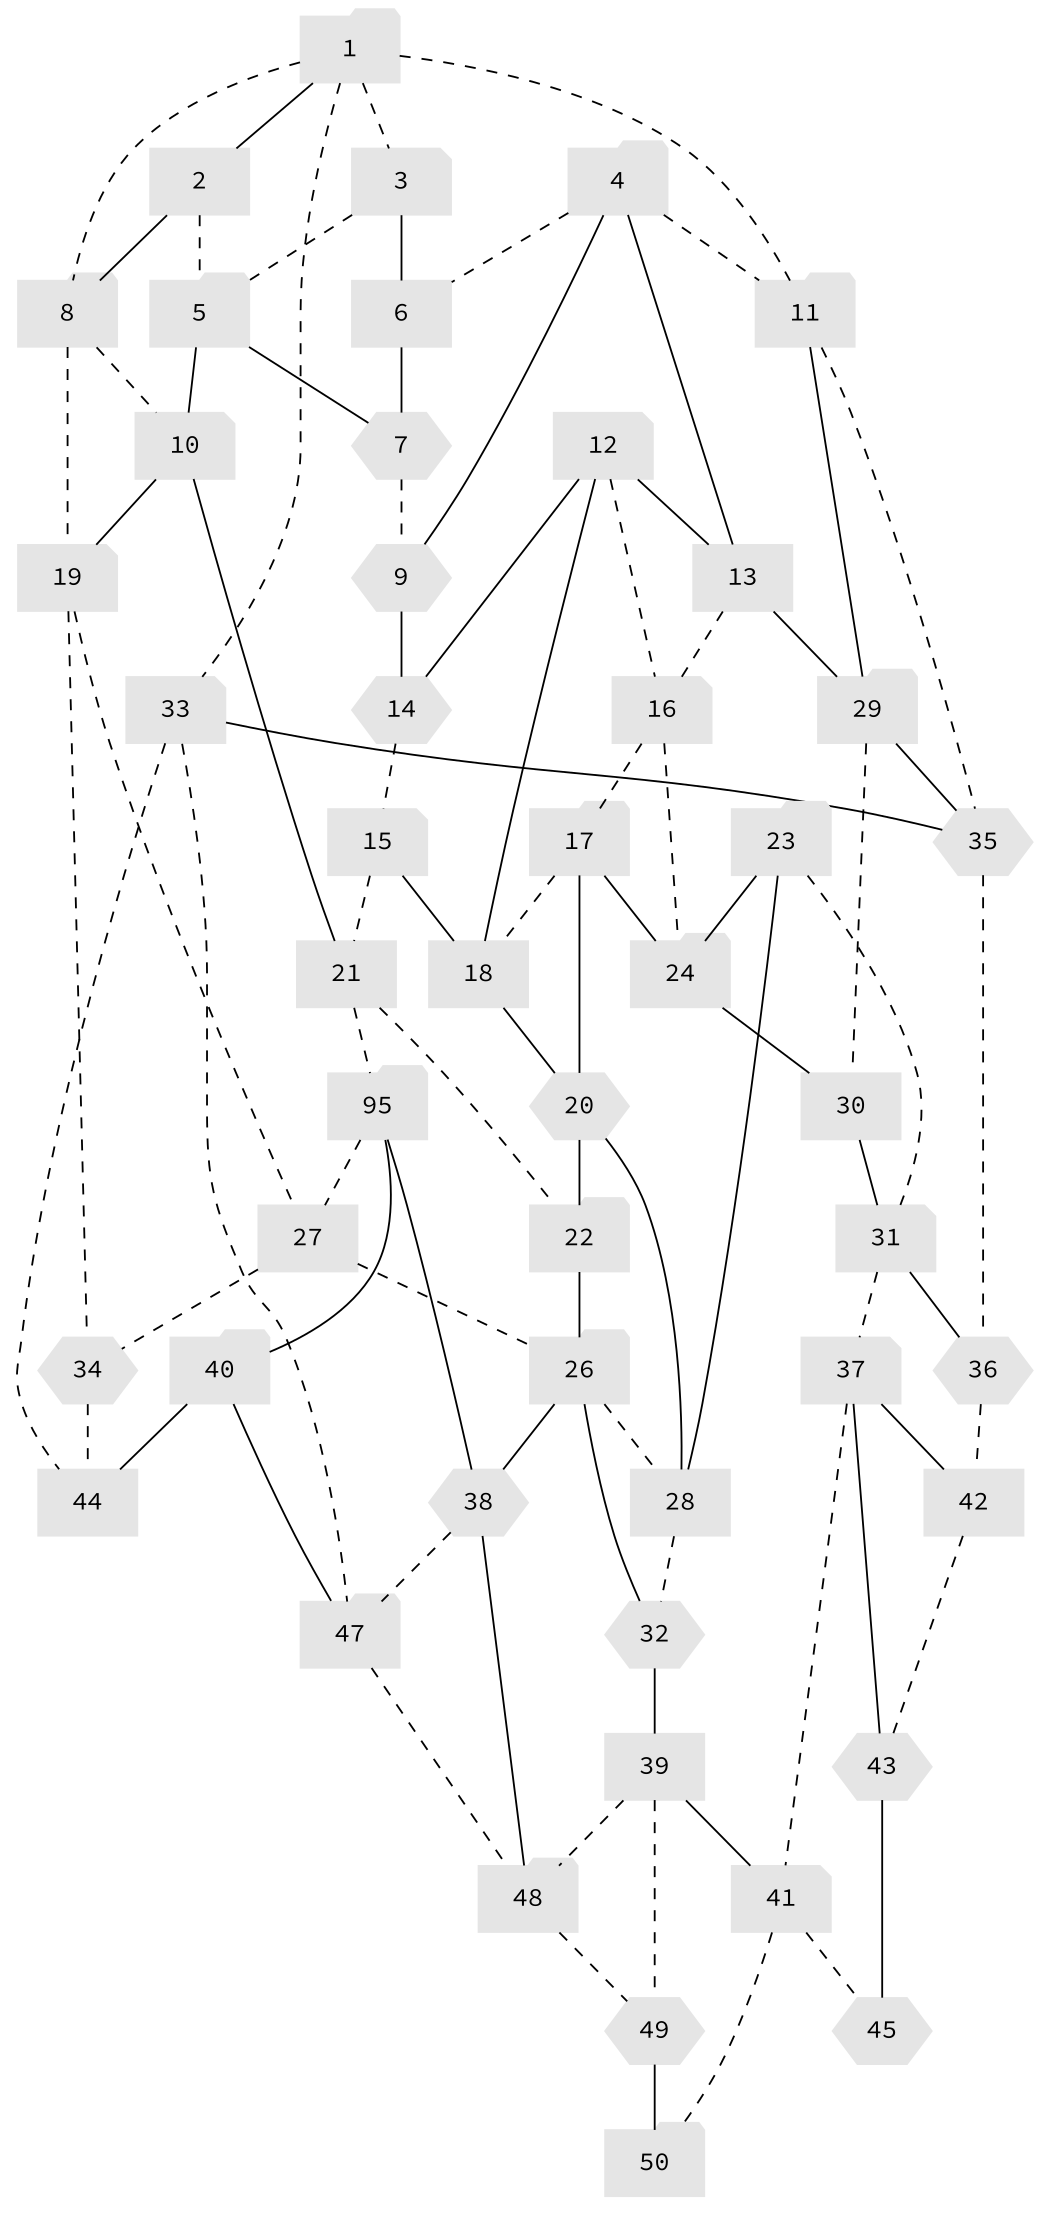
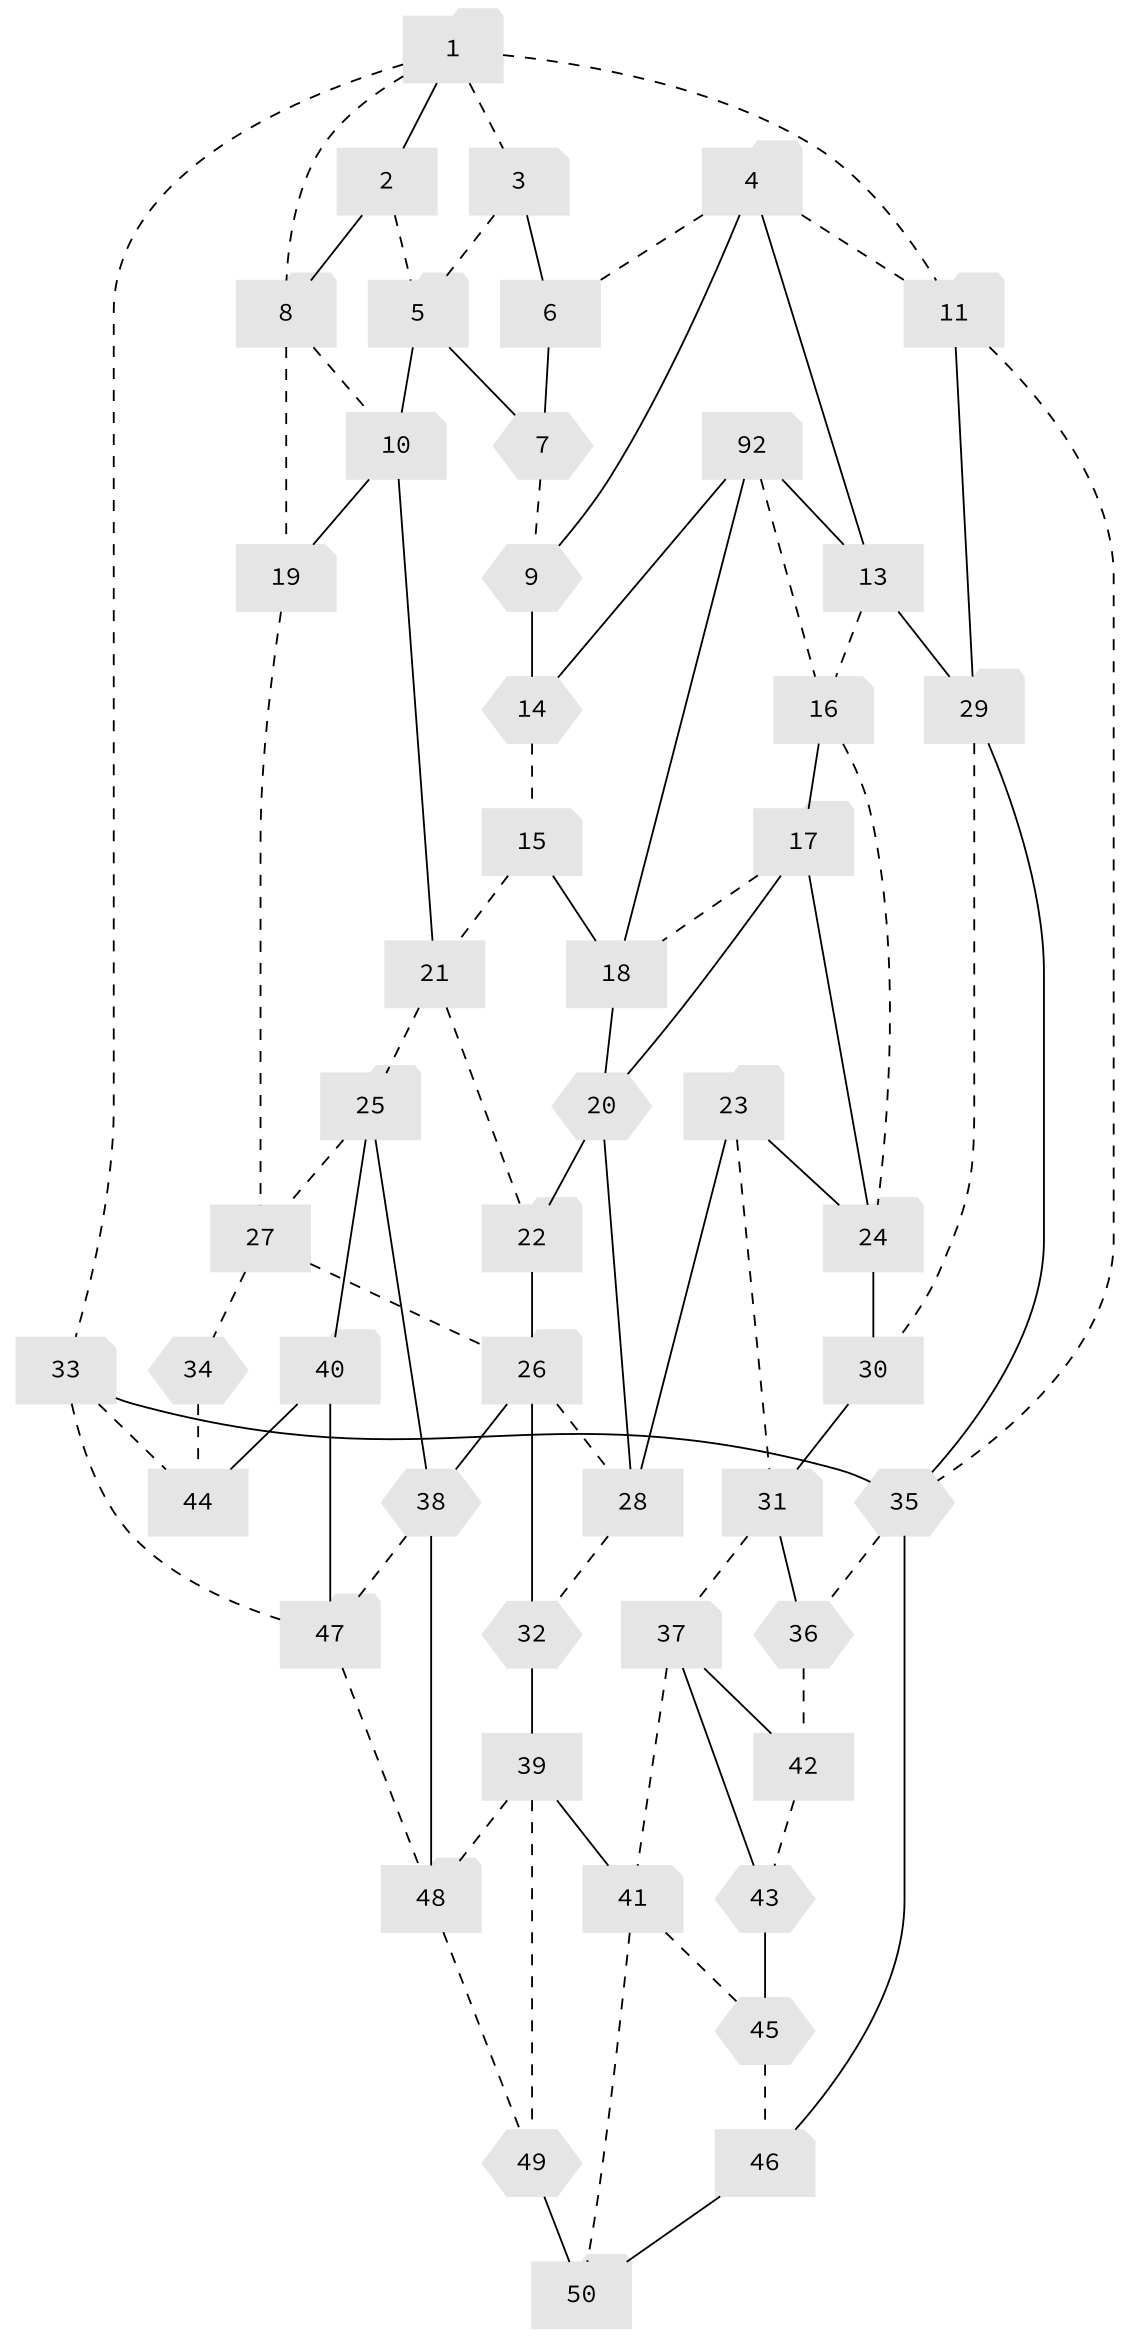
(603, 446) -> (752, 446)
(627, 766) -> (814, 776)
(78, 974) -> none
(378, 1106) -> (371, 1106)
none -> (765, 2163)
